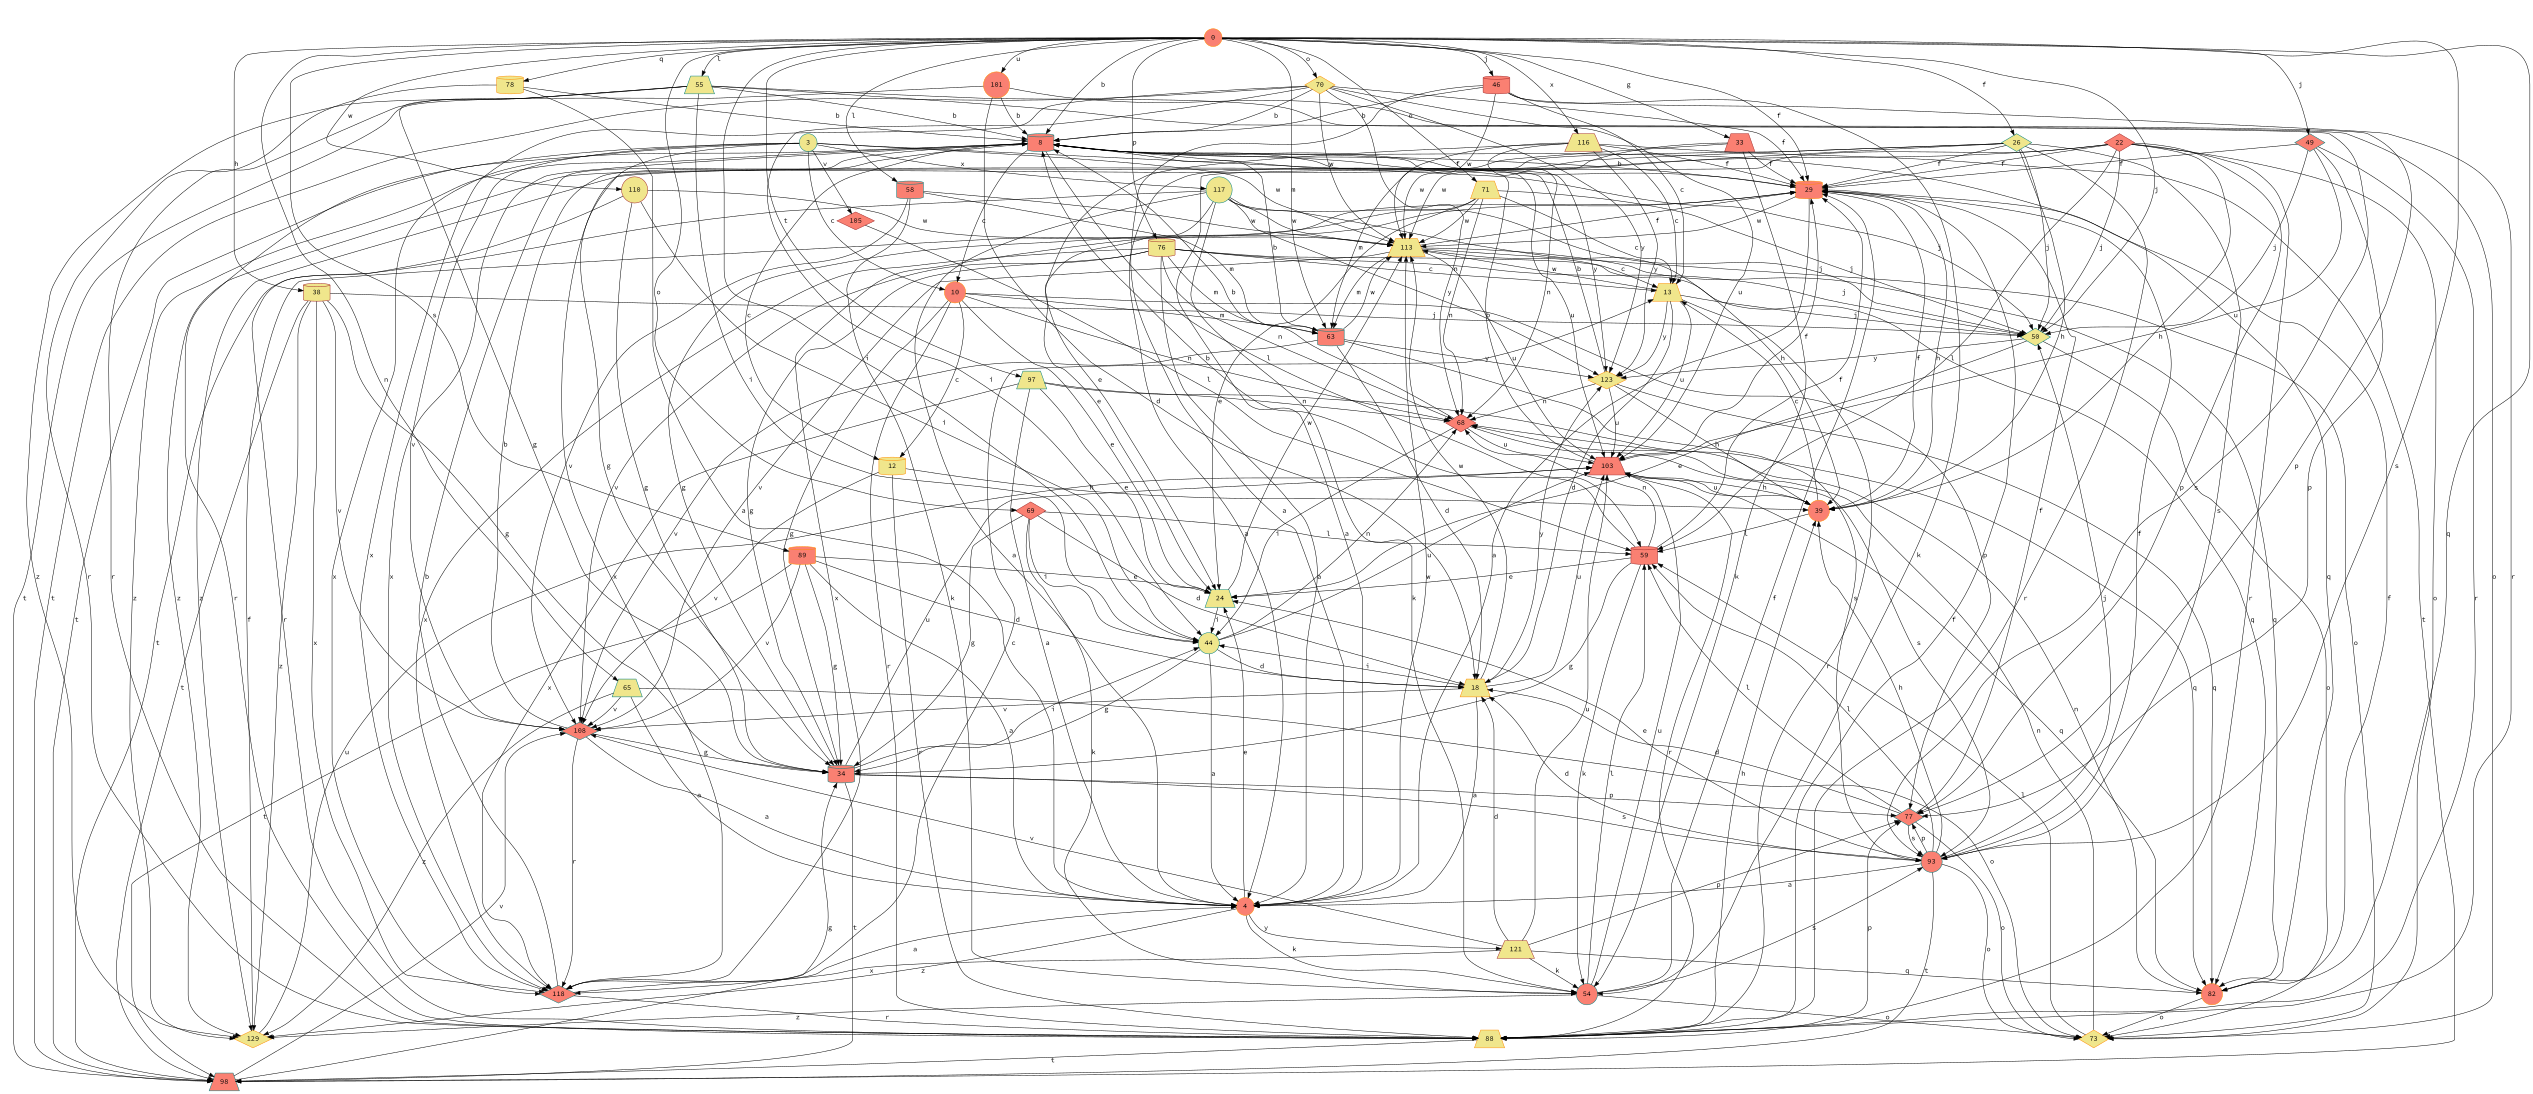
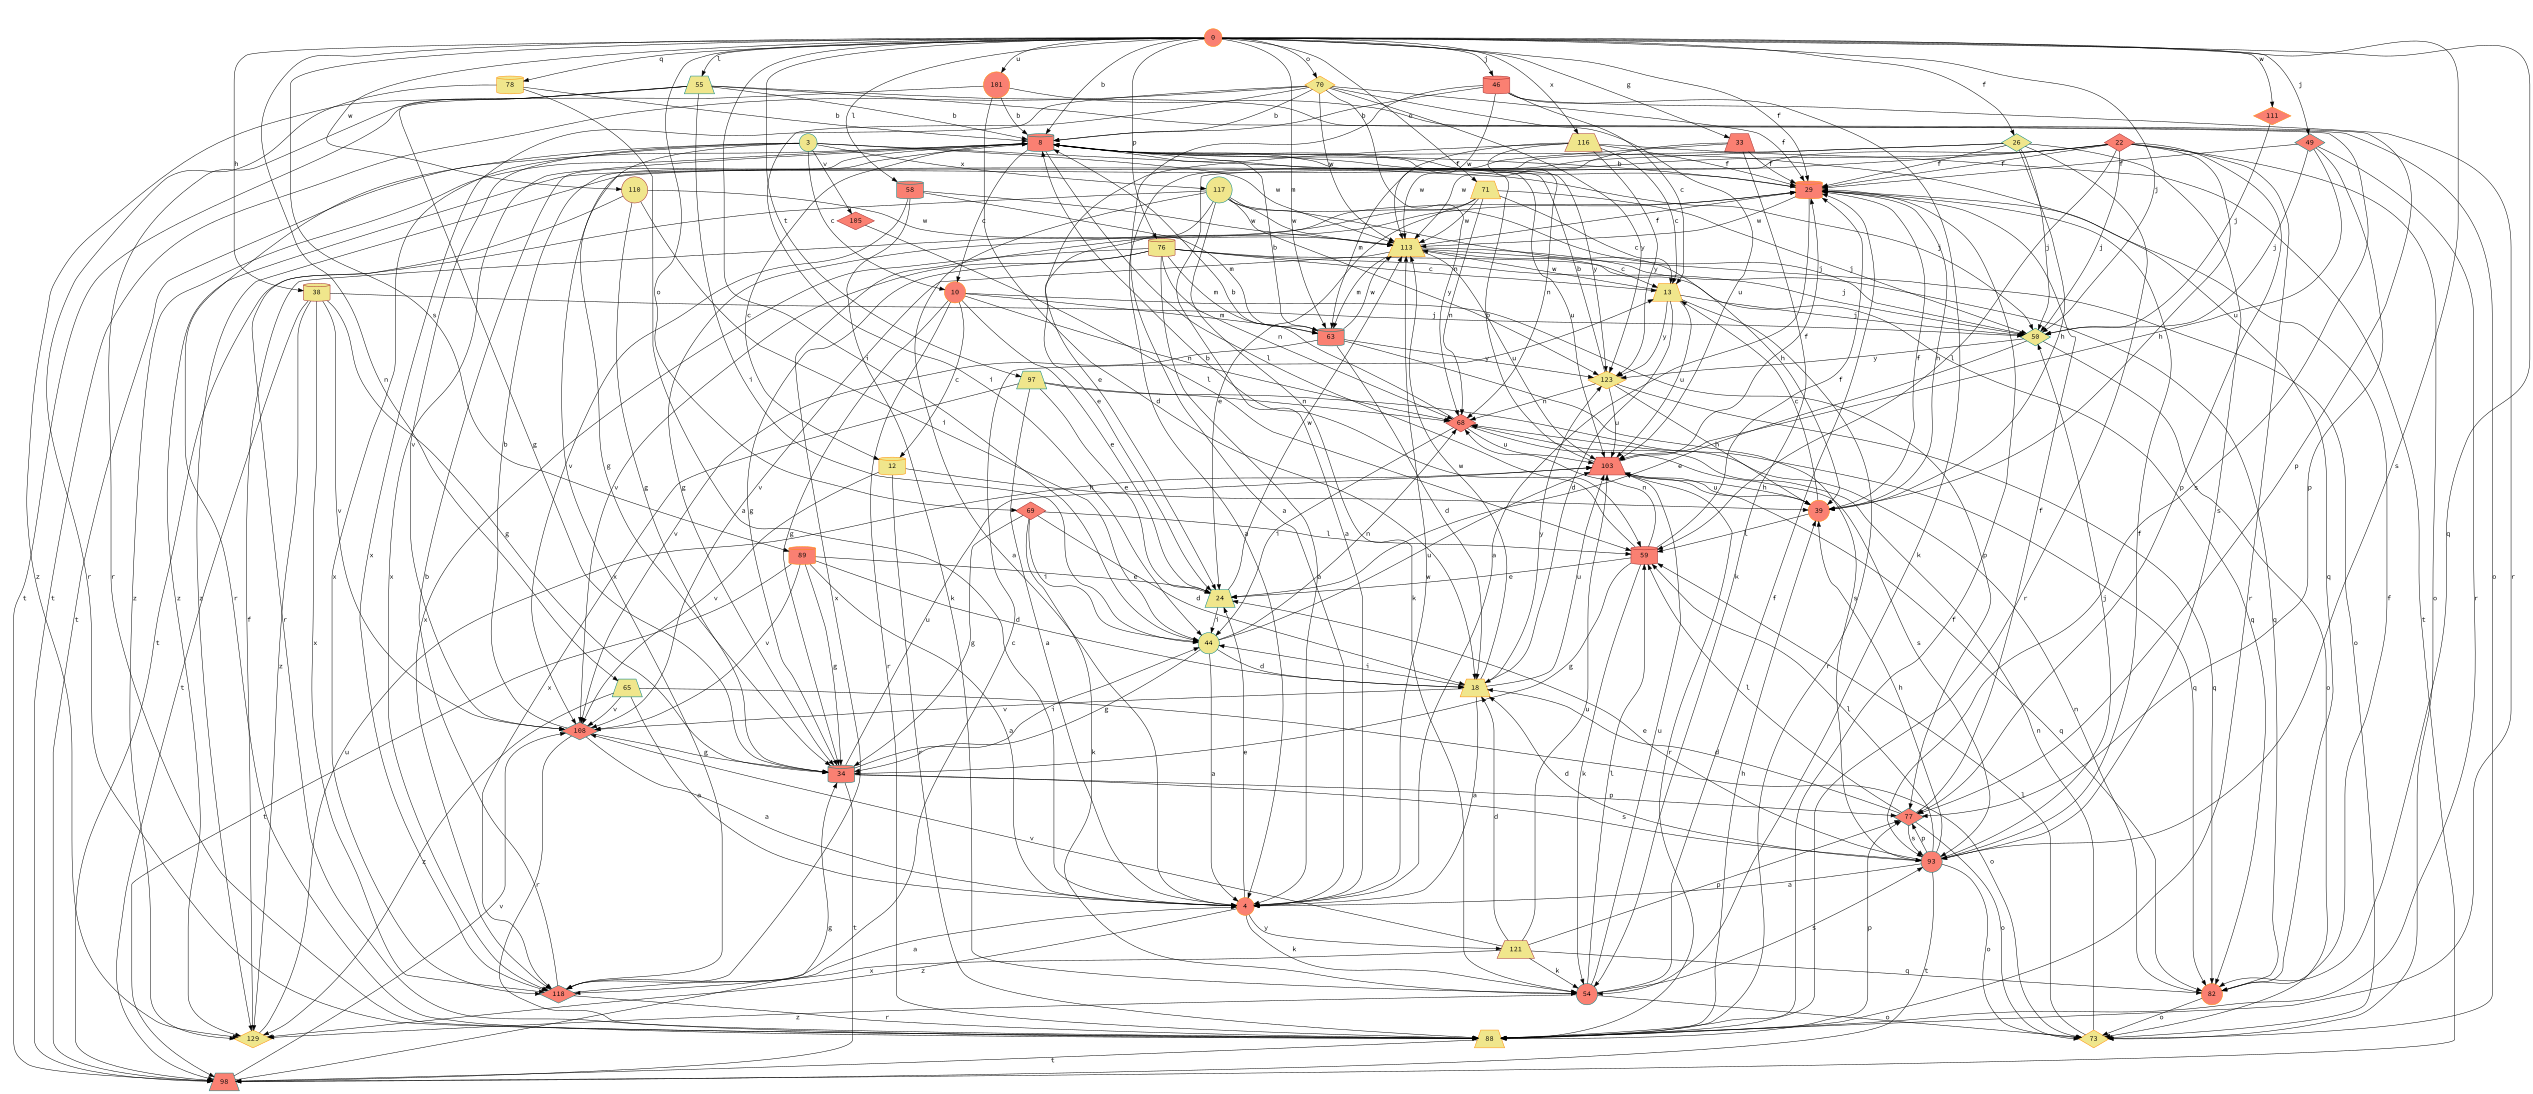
none -> (2272, 116)
(1690, 160) -> (1784, 167)
(572, 861) -> (569, 1010)
